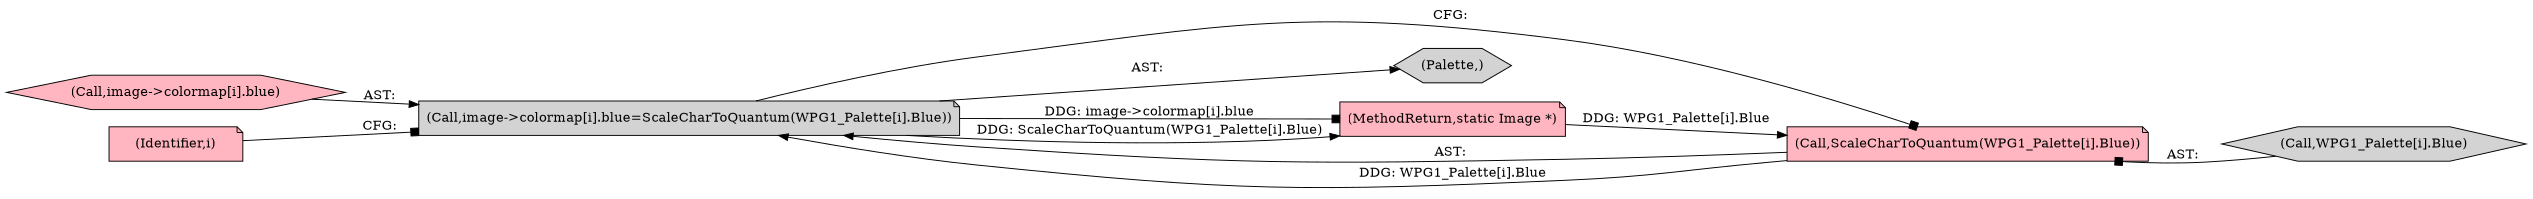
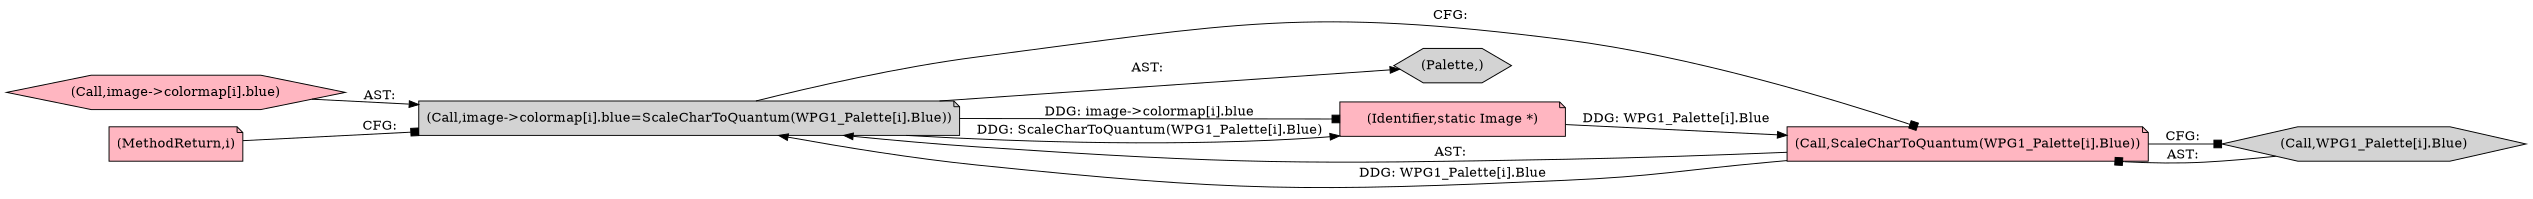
(1453, 119) -> (1453, 119)
(176, 144) -> (176, 144)
none -> (2180, 144)
